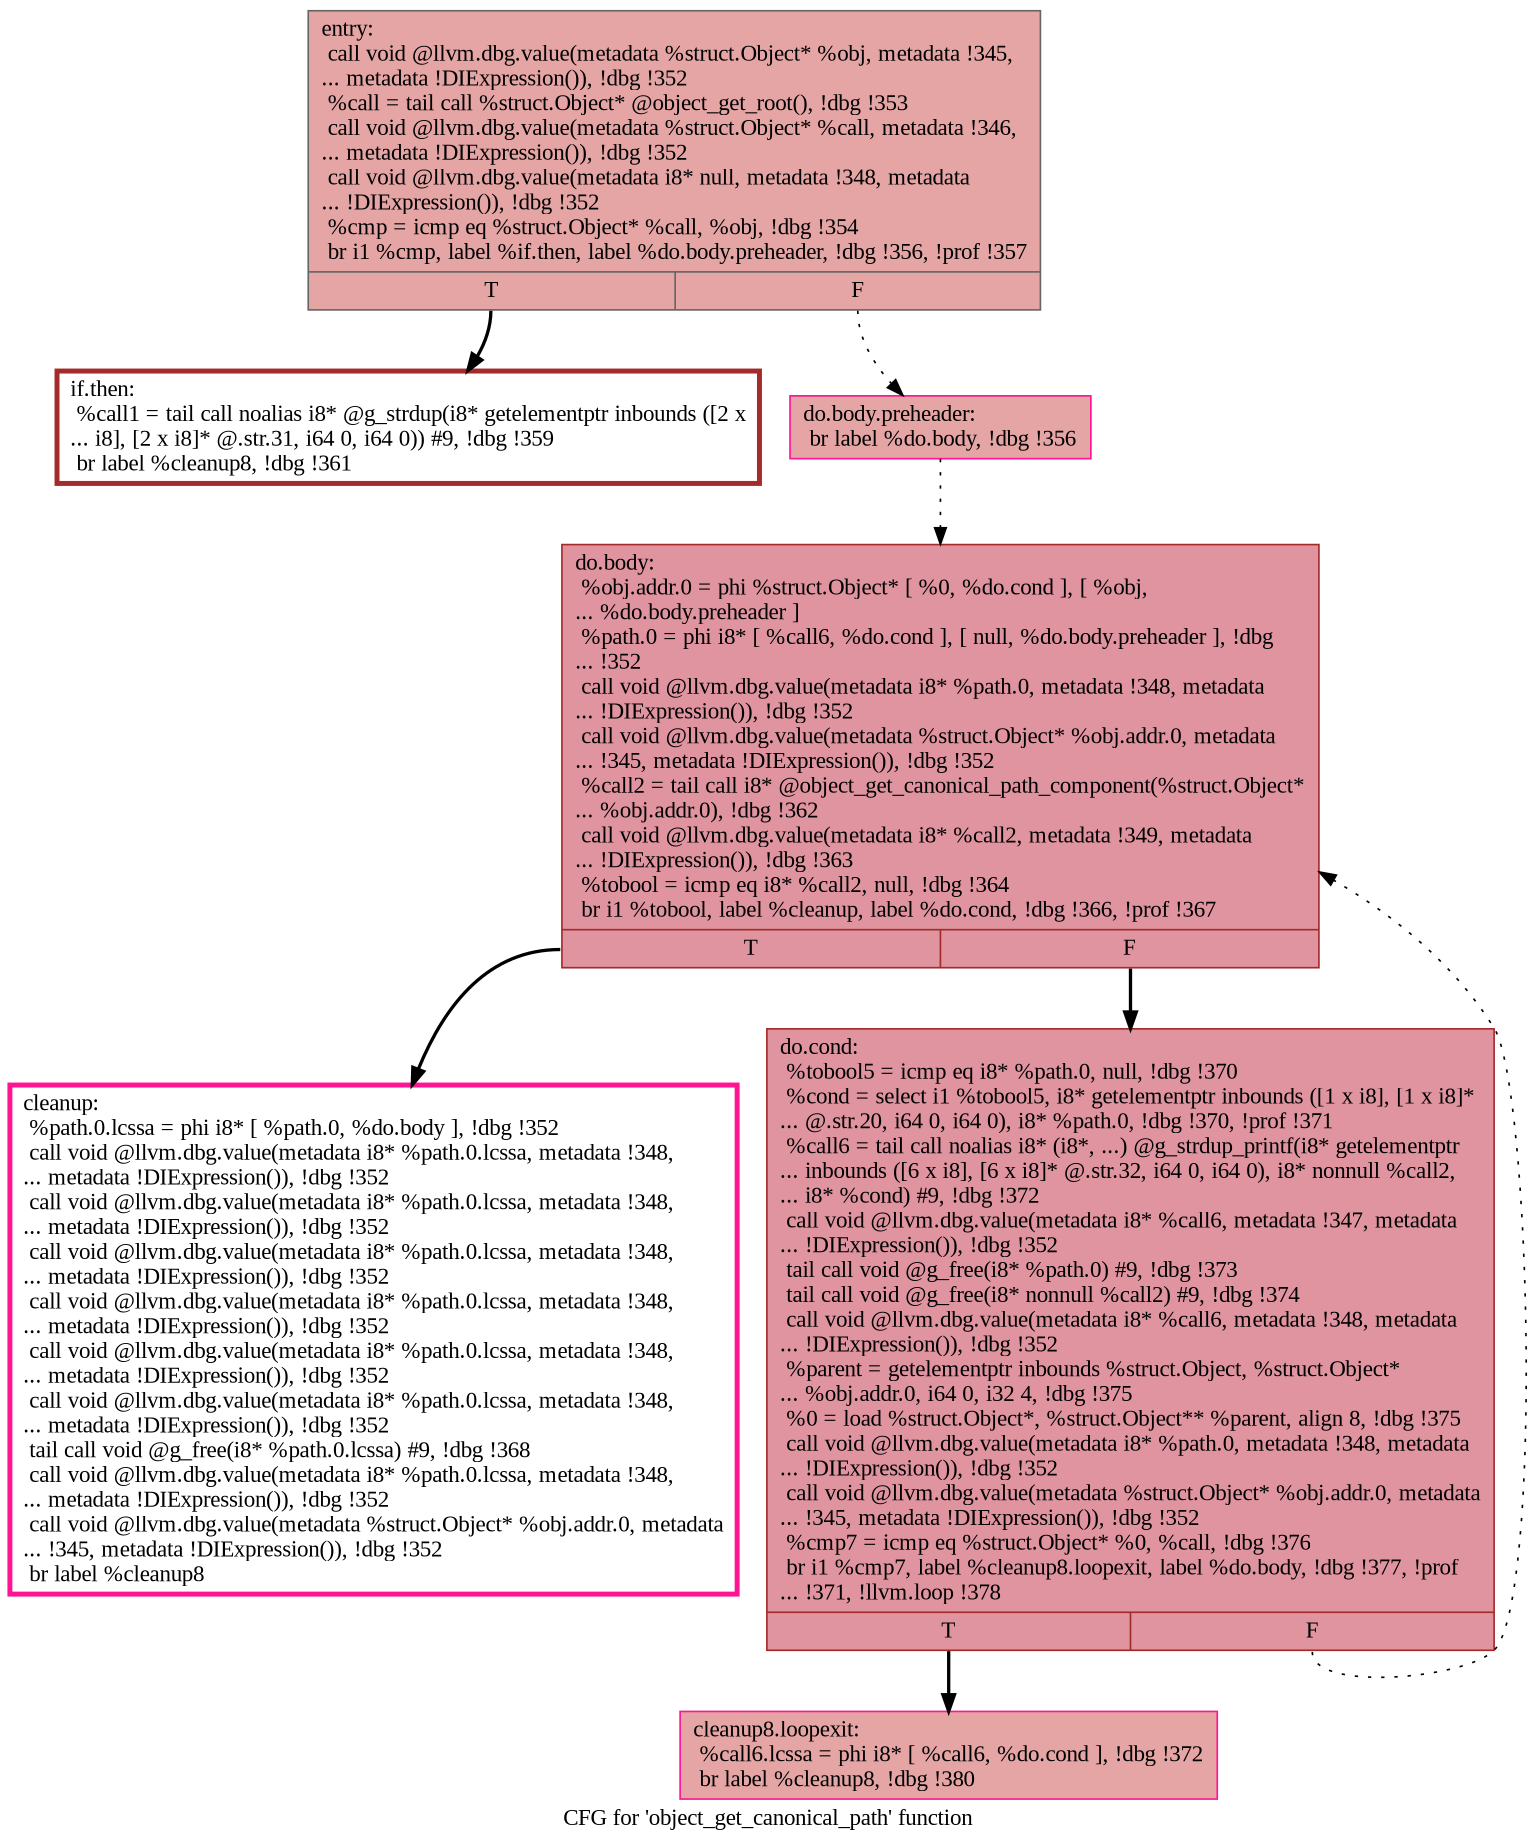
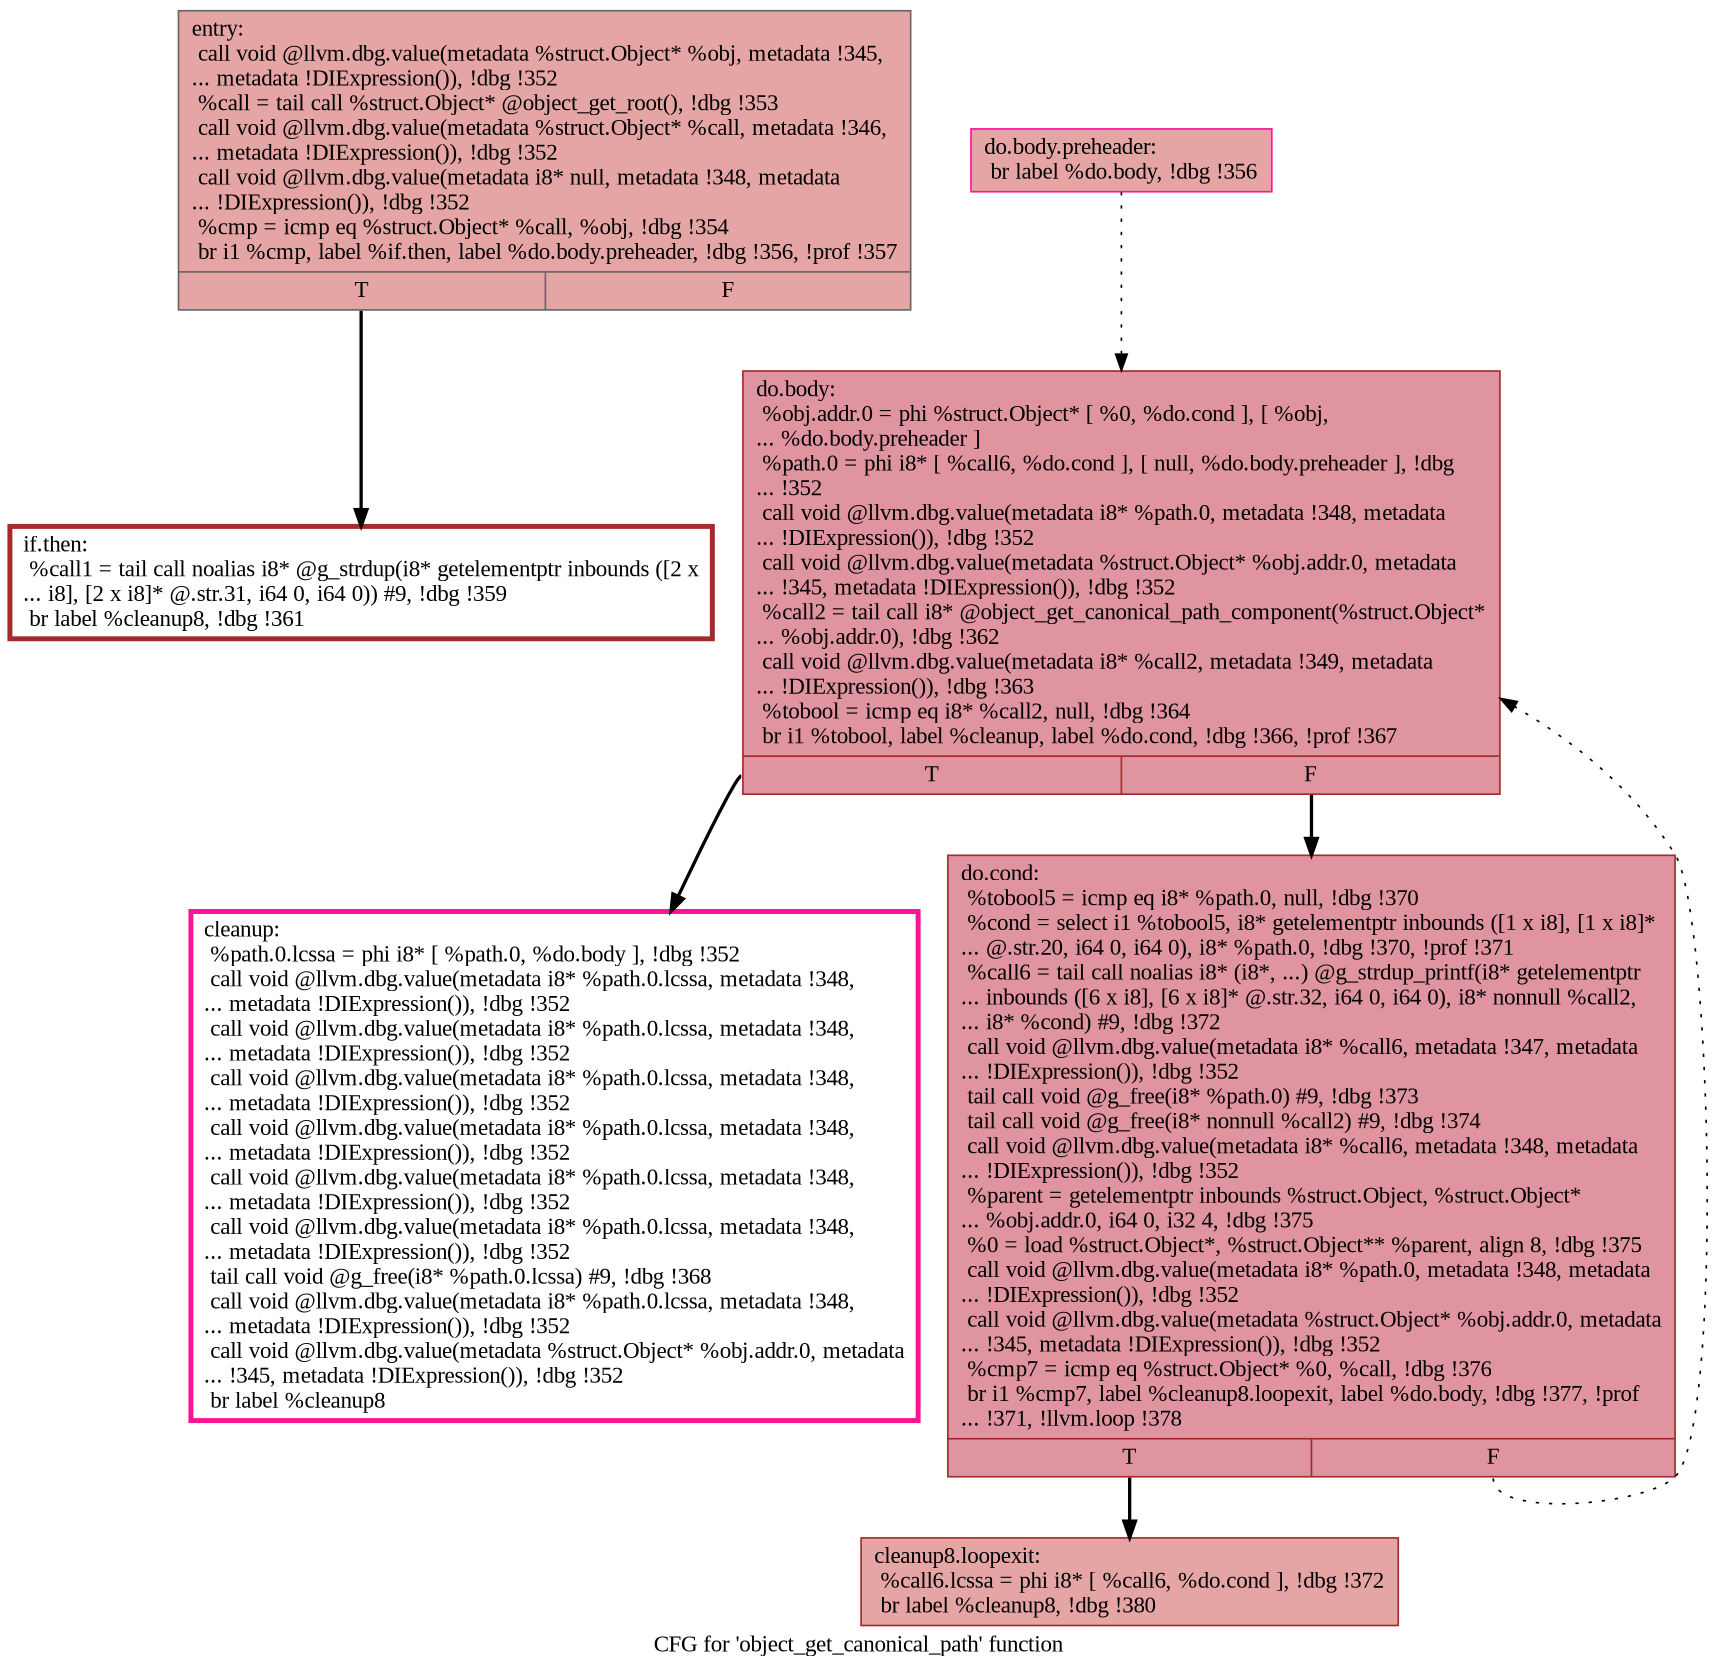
(868, 350) -> none
(949, 1755) -> (1130, 1582)
